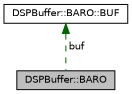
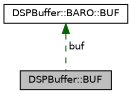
(66, 80) -> (66, 80)
